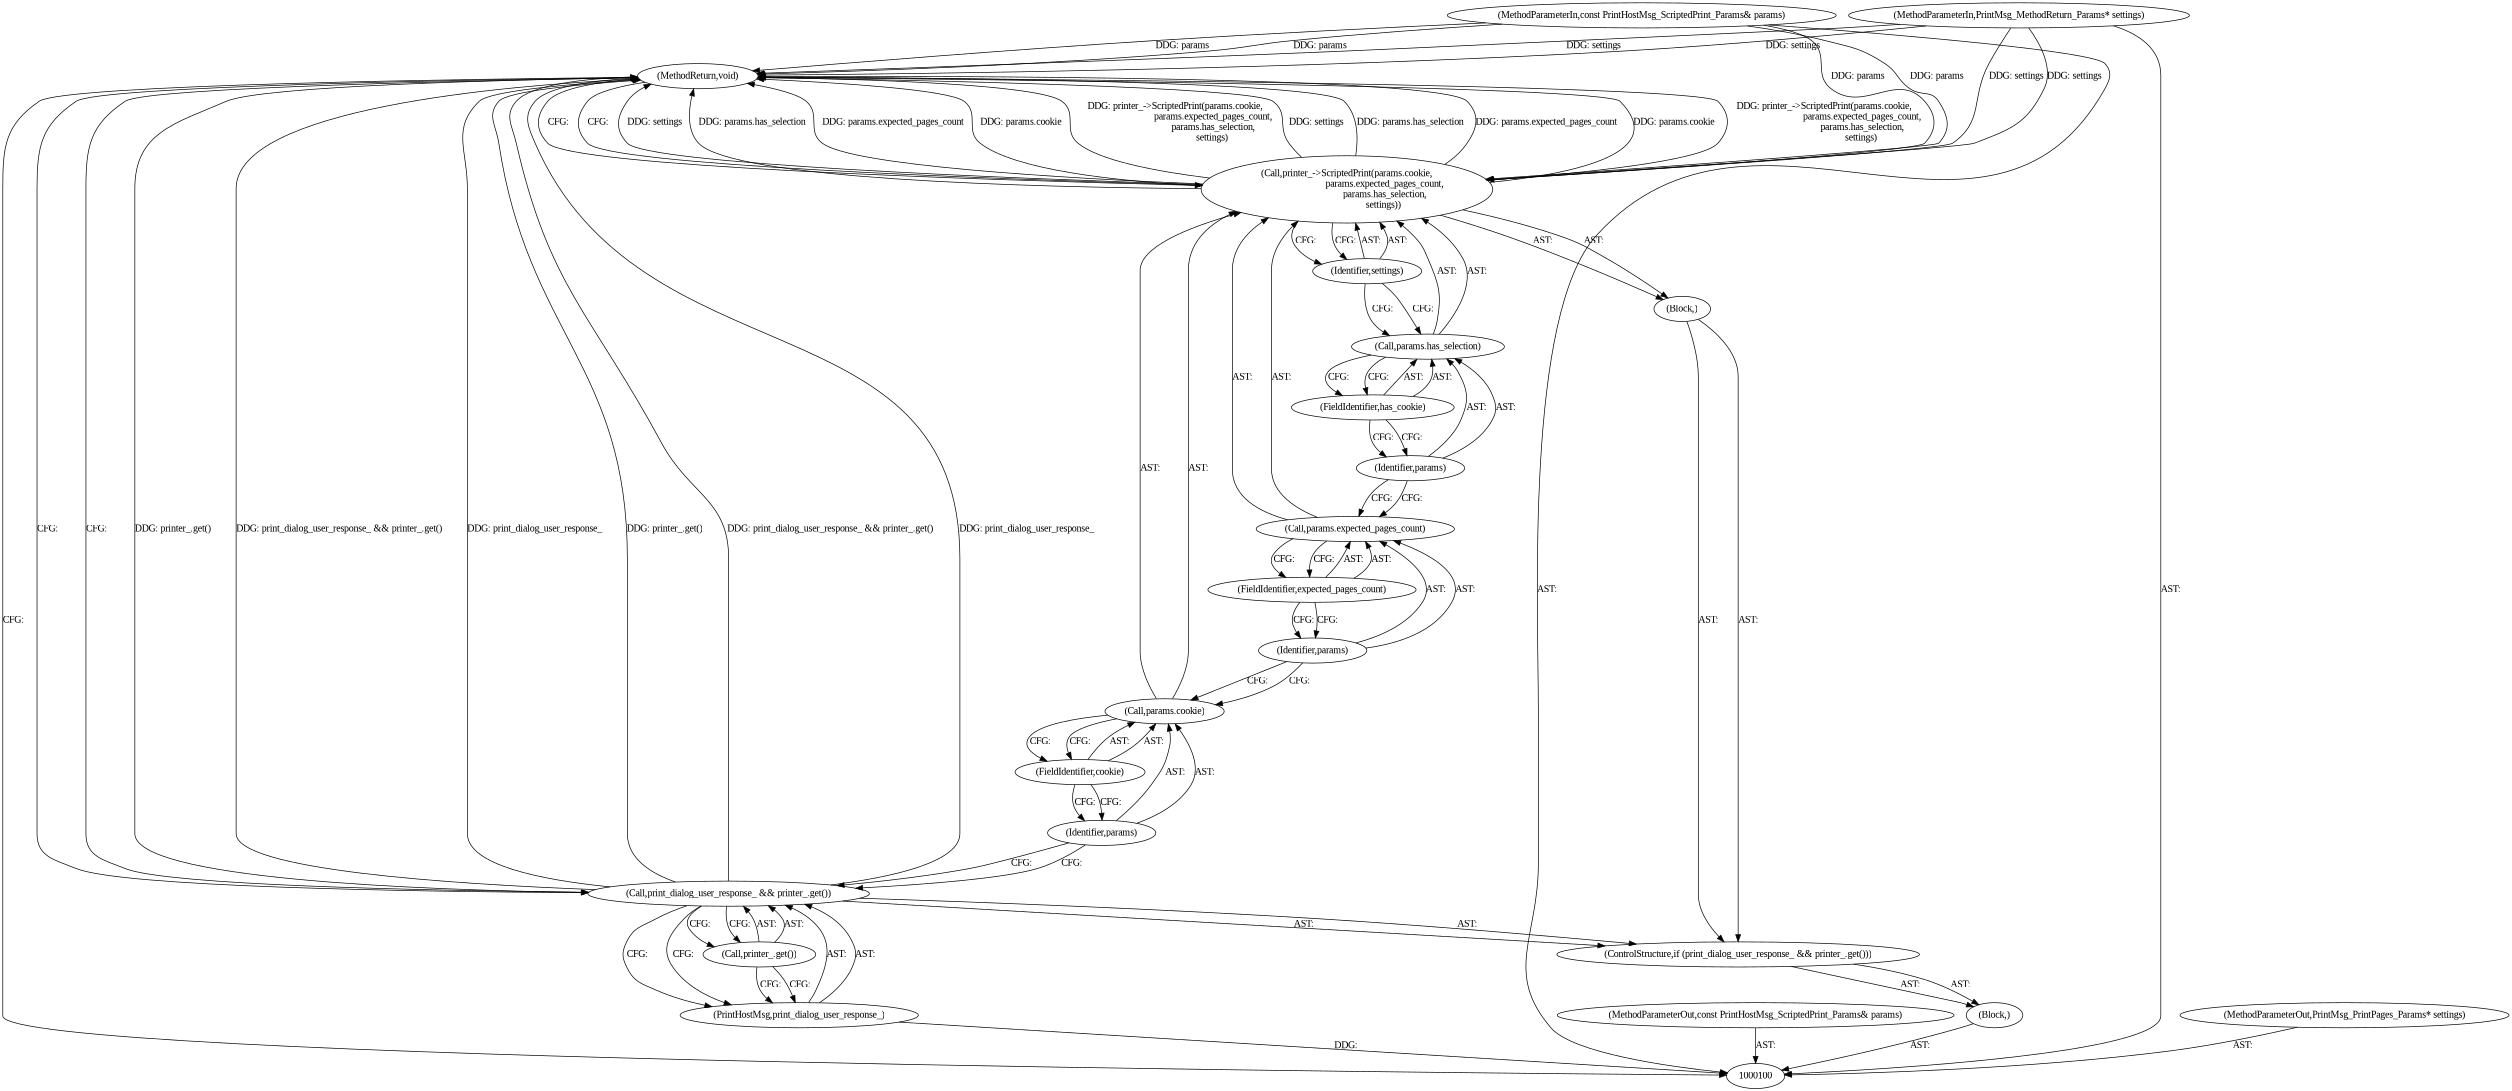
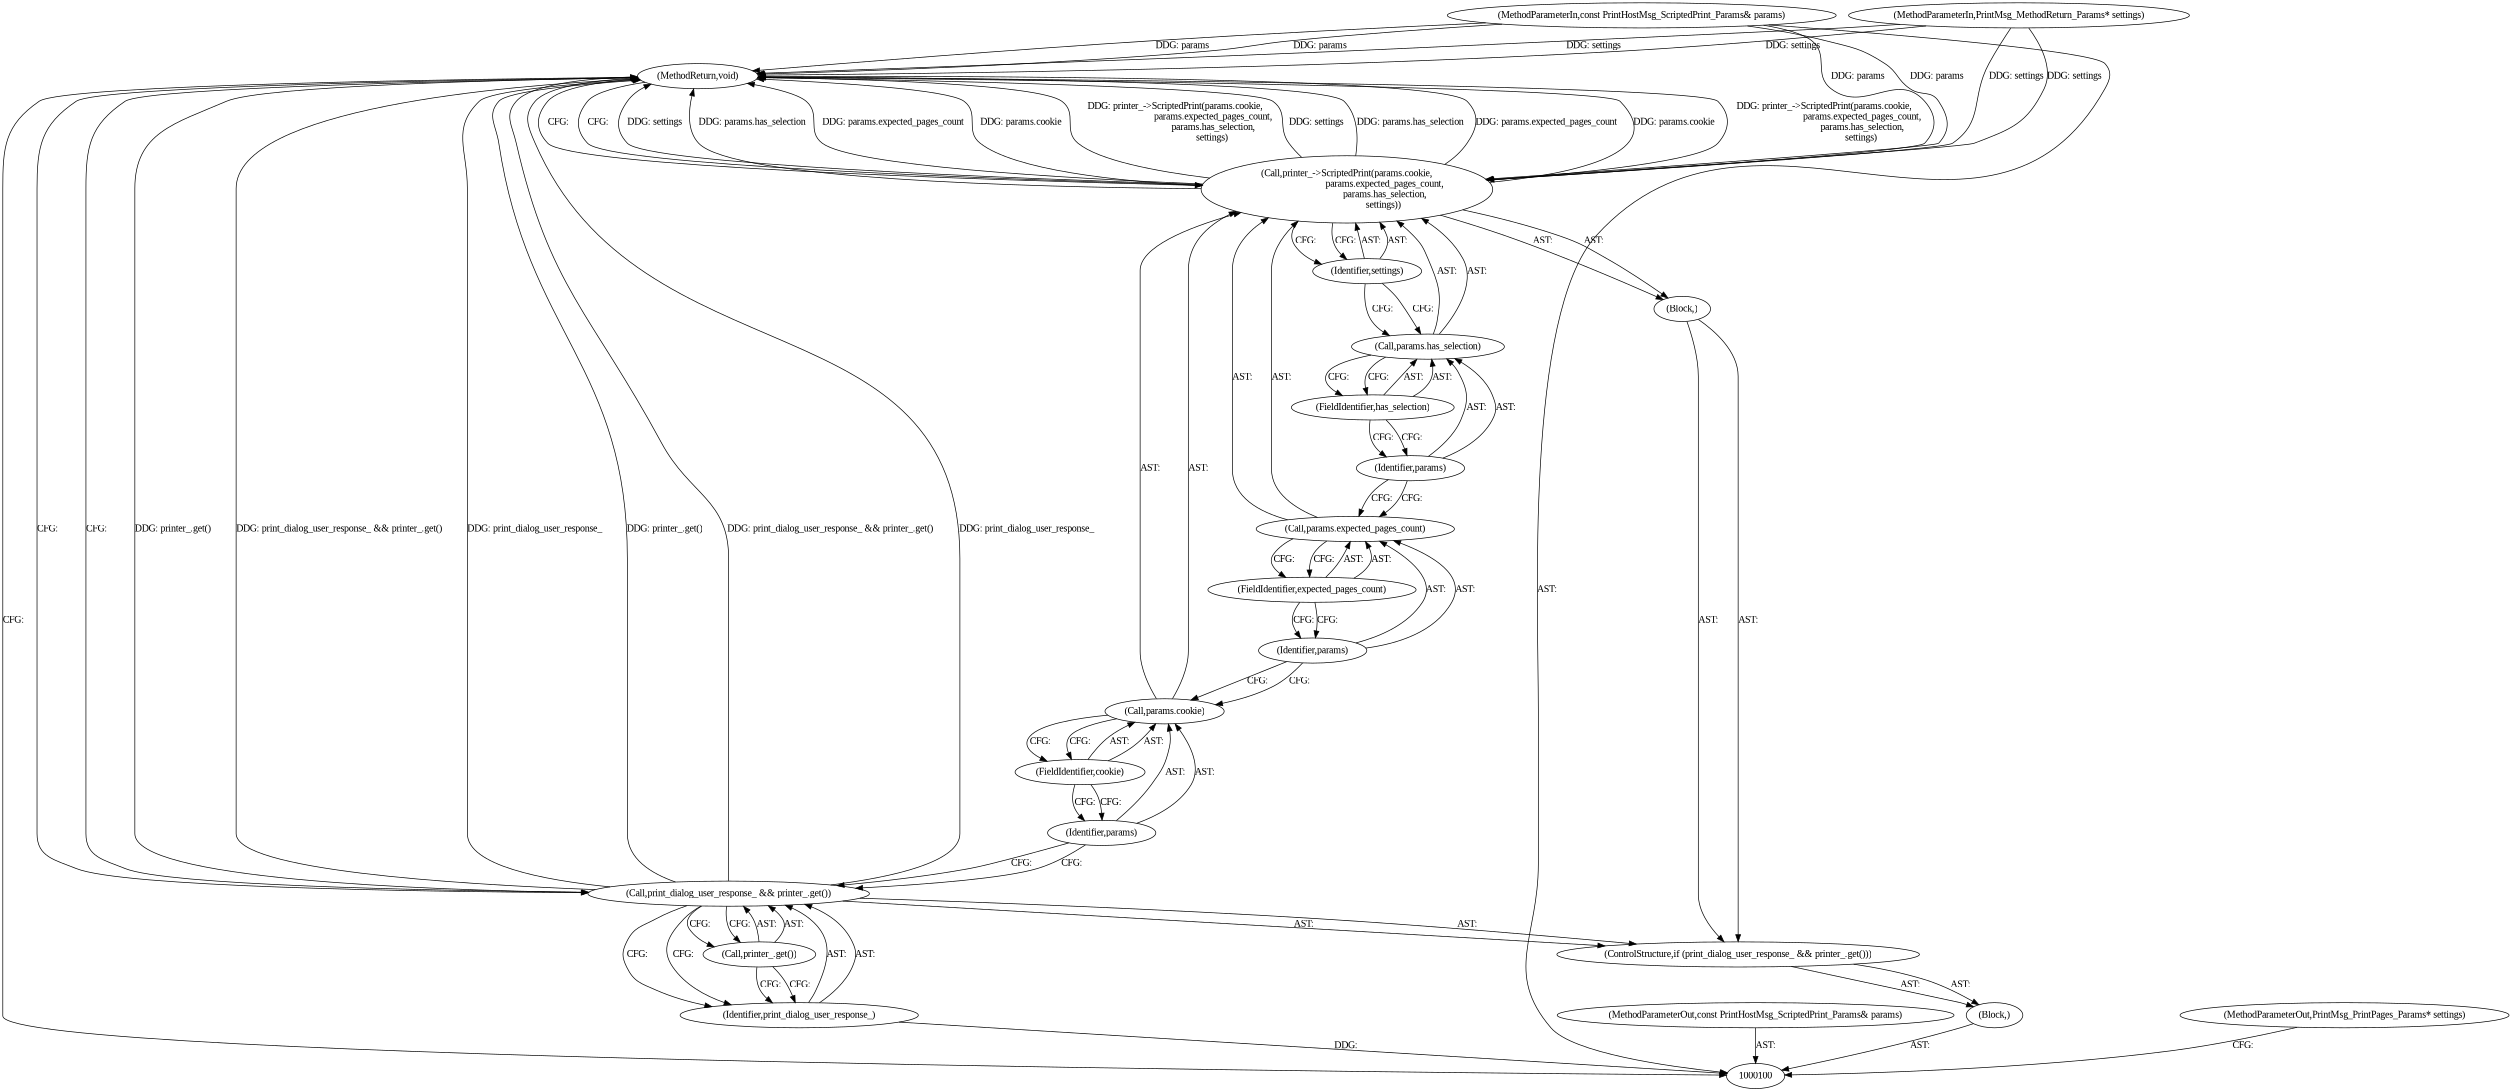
(1373, 407) -> (1373, 407)
(2161, 698) -> none
(799, 1015) -> (799, 1015)
(2244, 1046) -> (2244, 1046)
